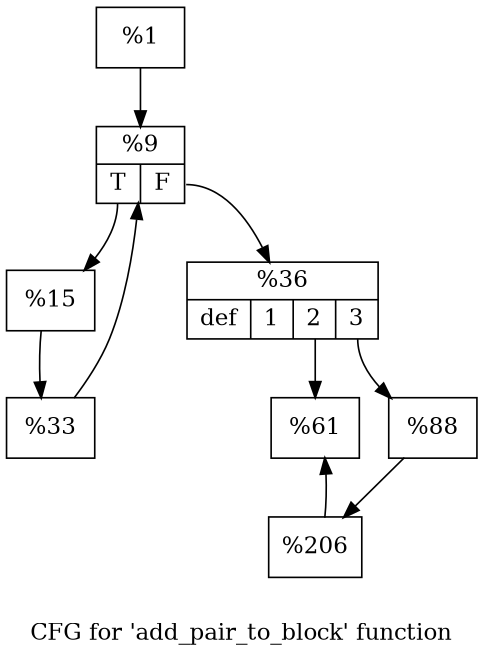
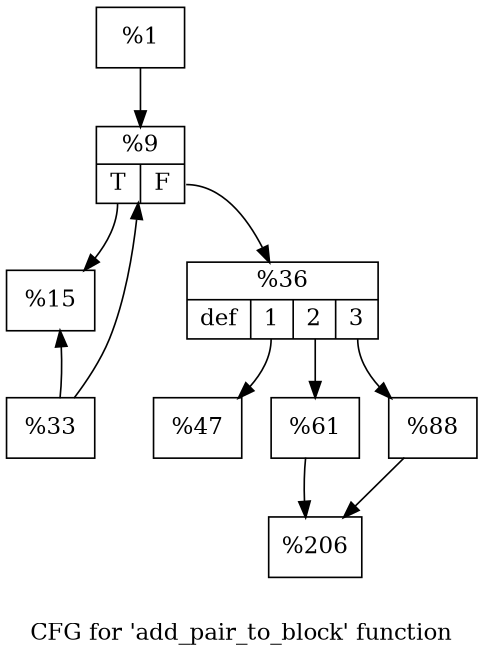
(40, 356) -> (62, 372)
none -> (198, 428)
(326, 496) -> (304, 479)
